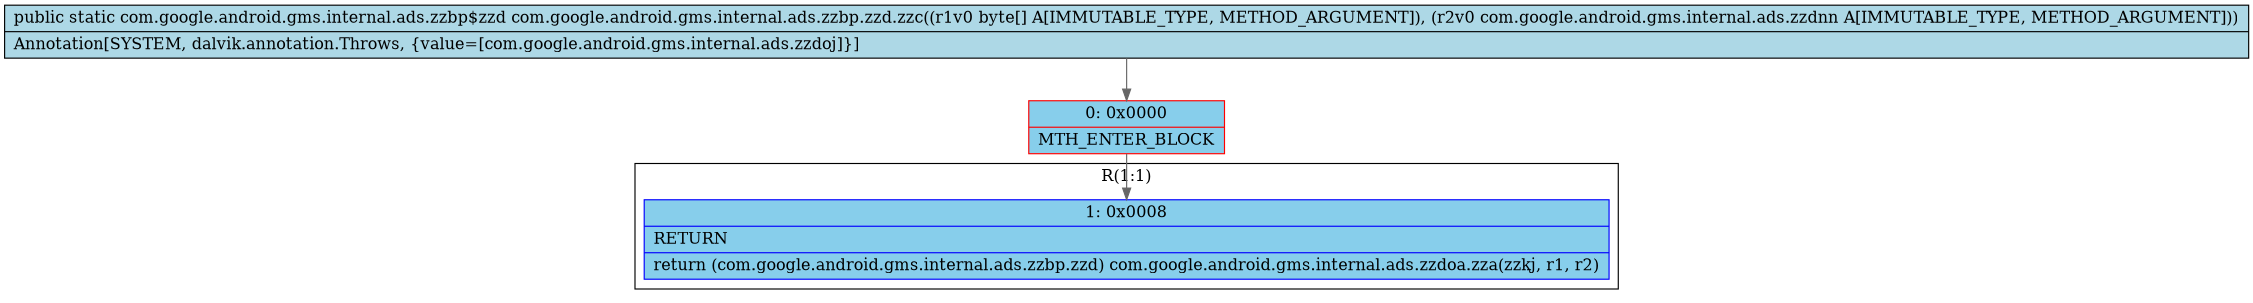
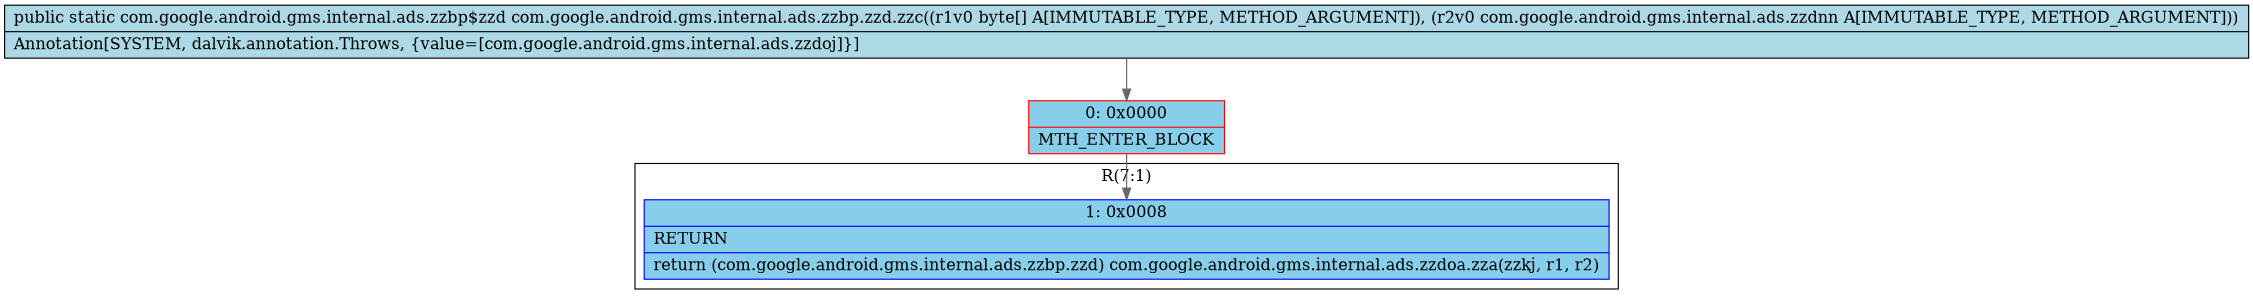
(1127, 177) -> (1127, 177)
